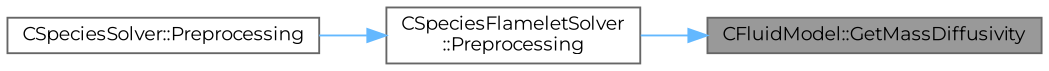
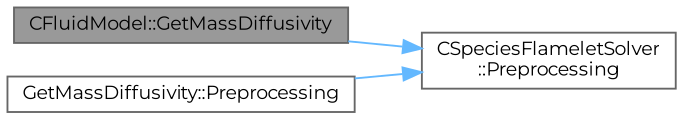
(163, 35) -> (181, 94)
(664, 35) -> (375, 44)
